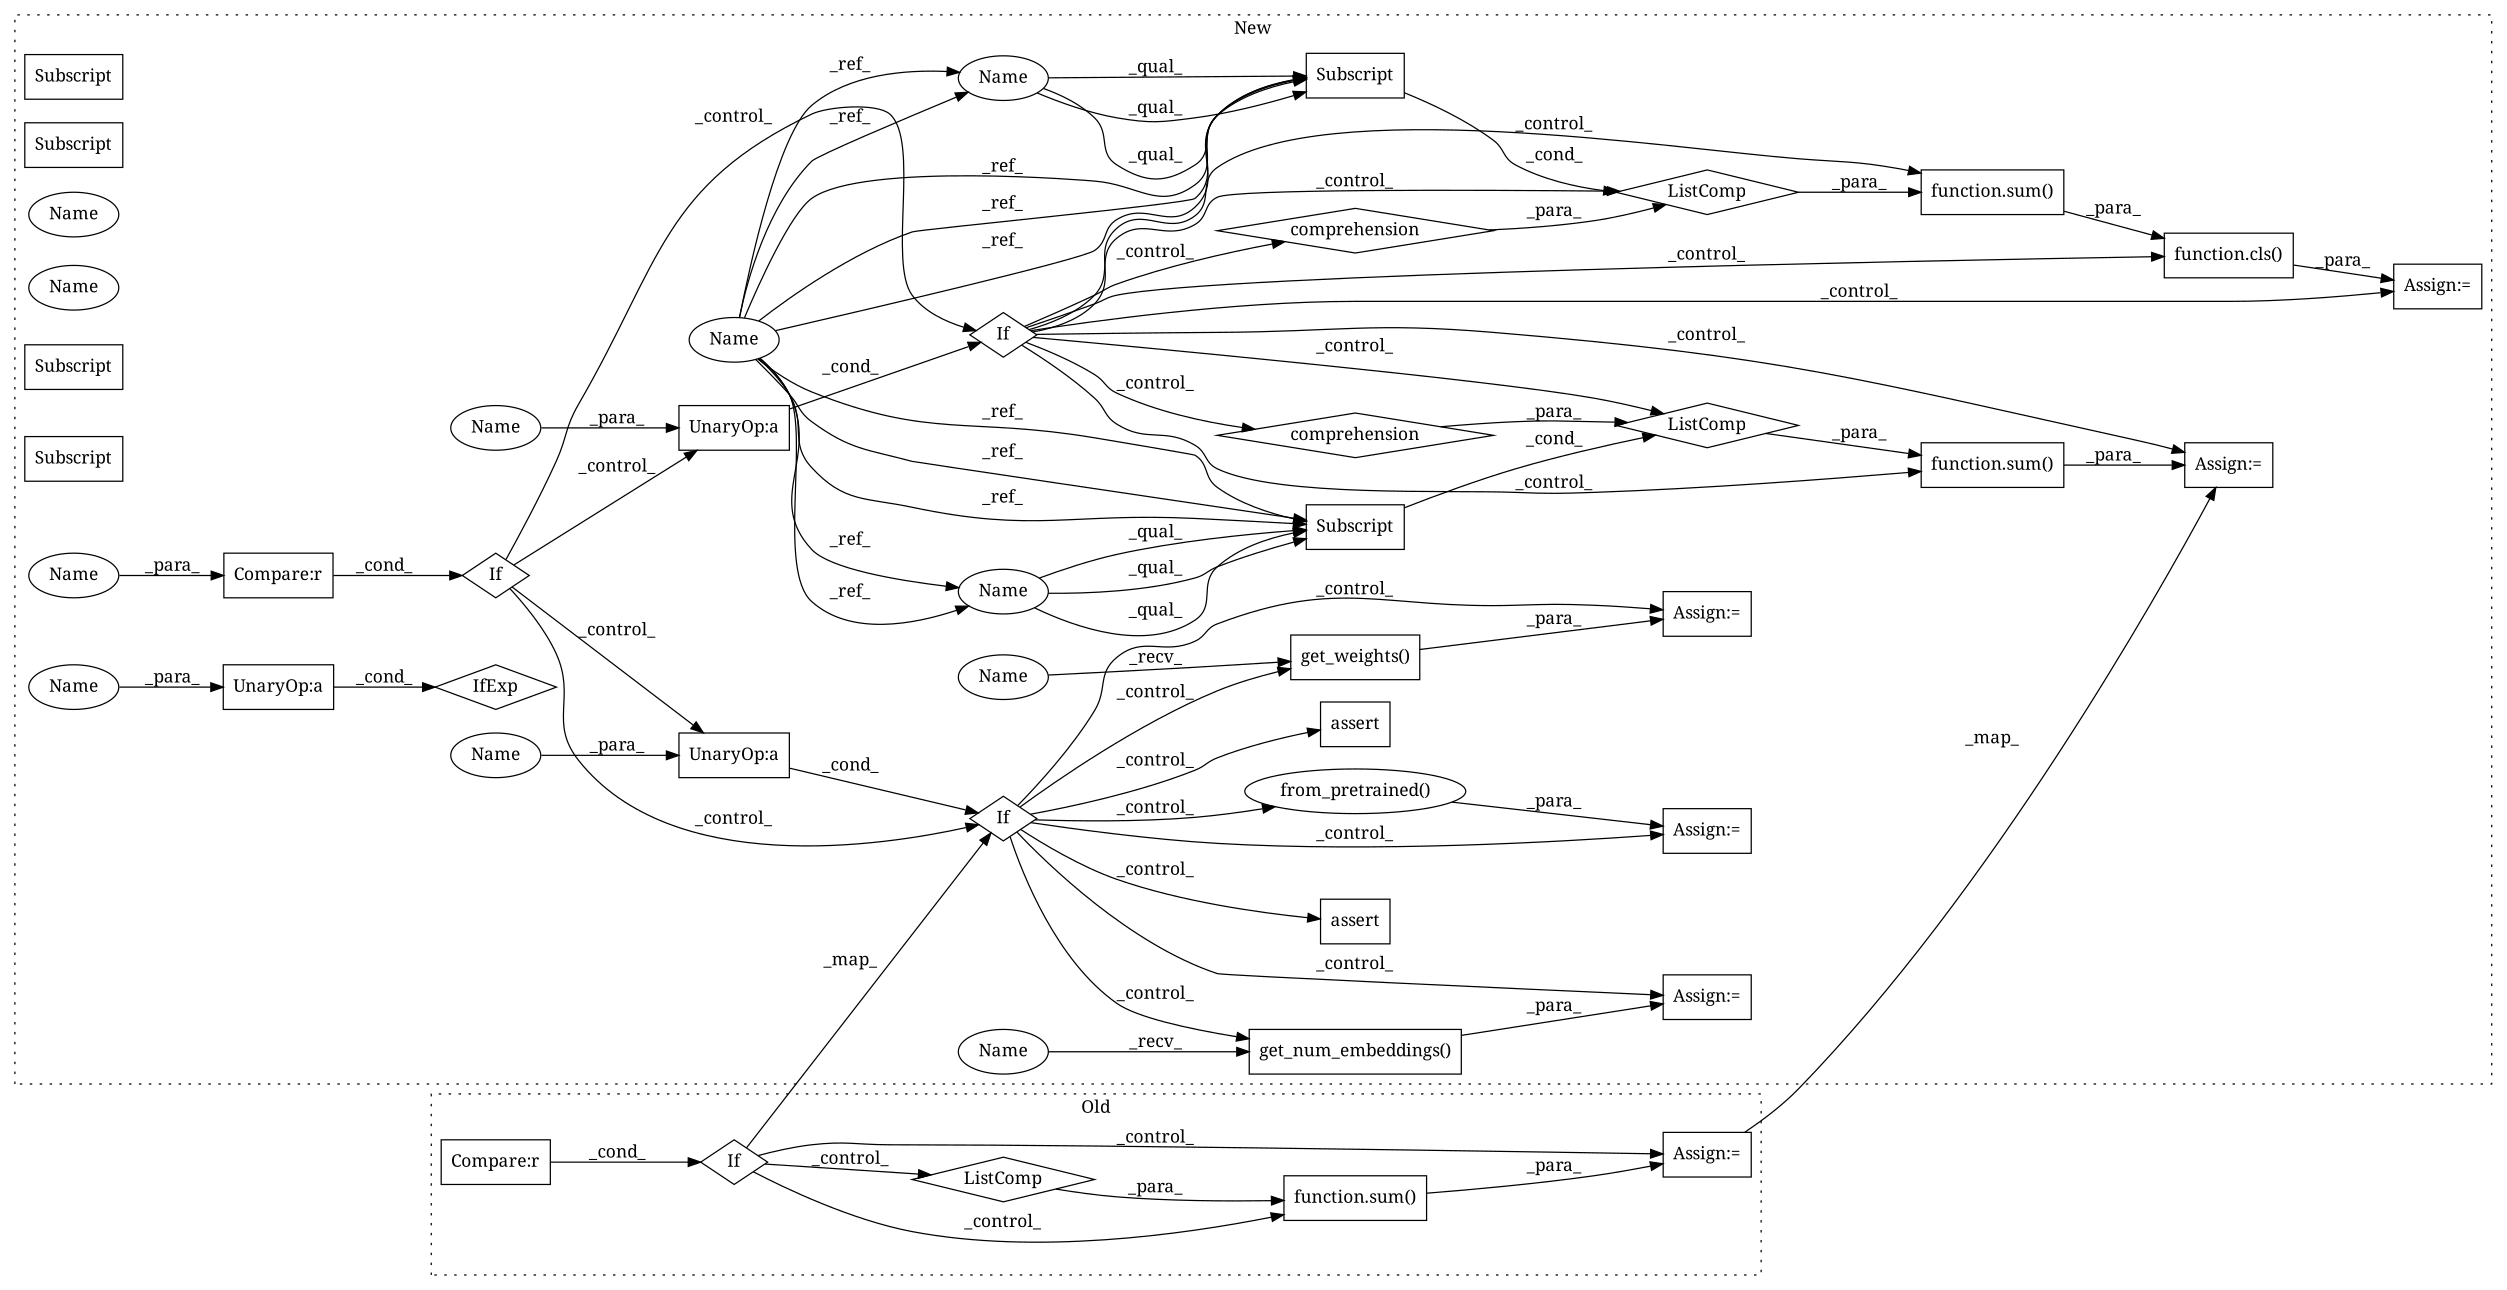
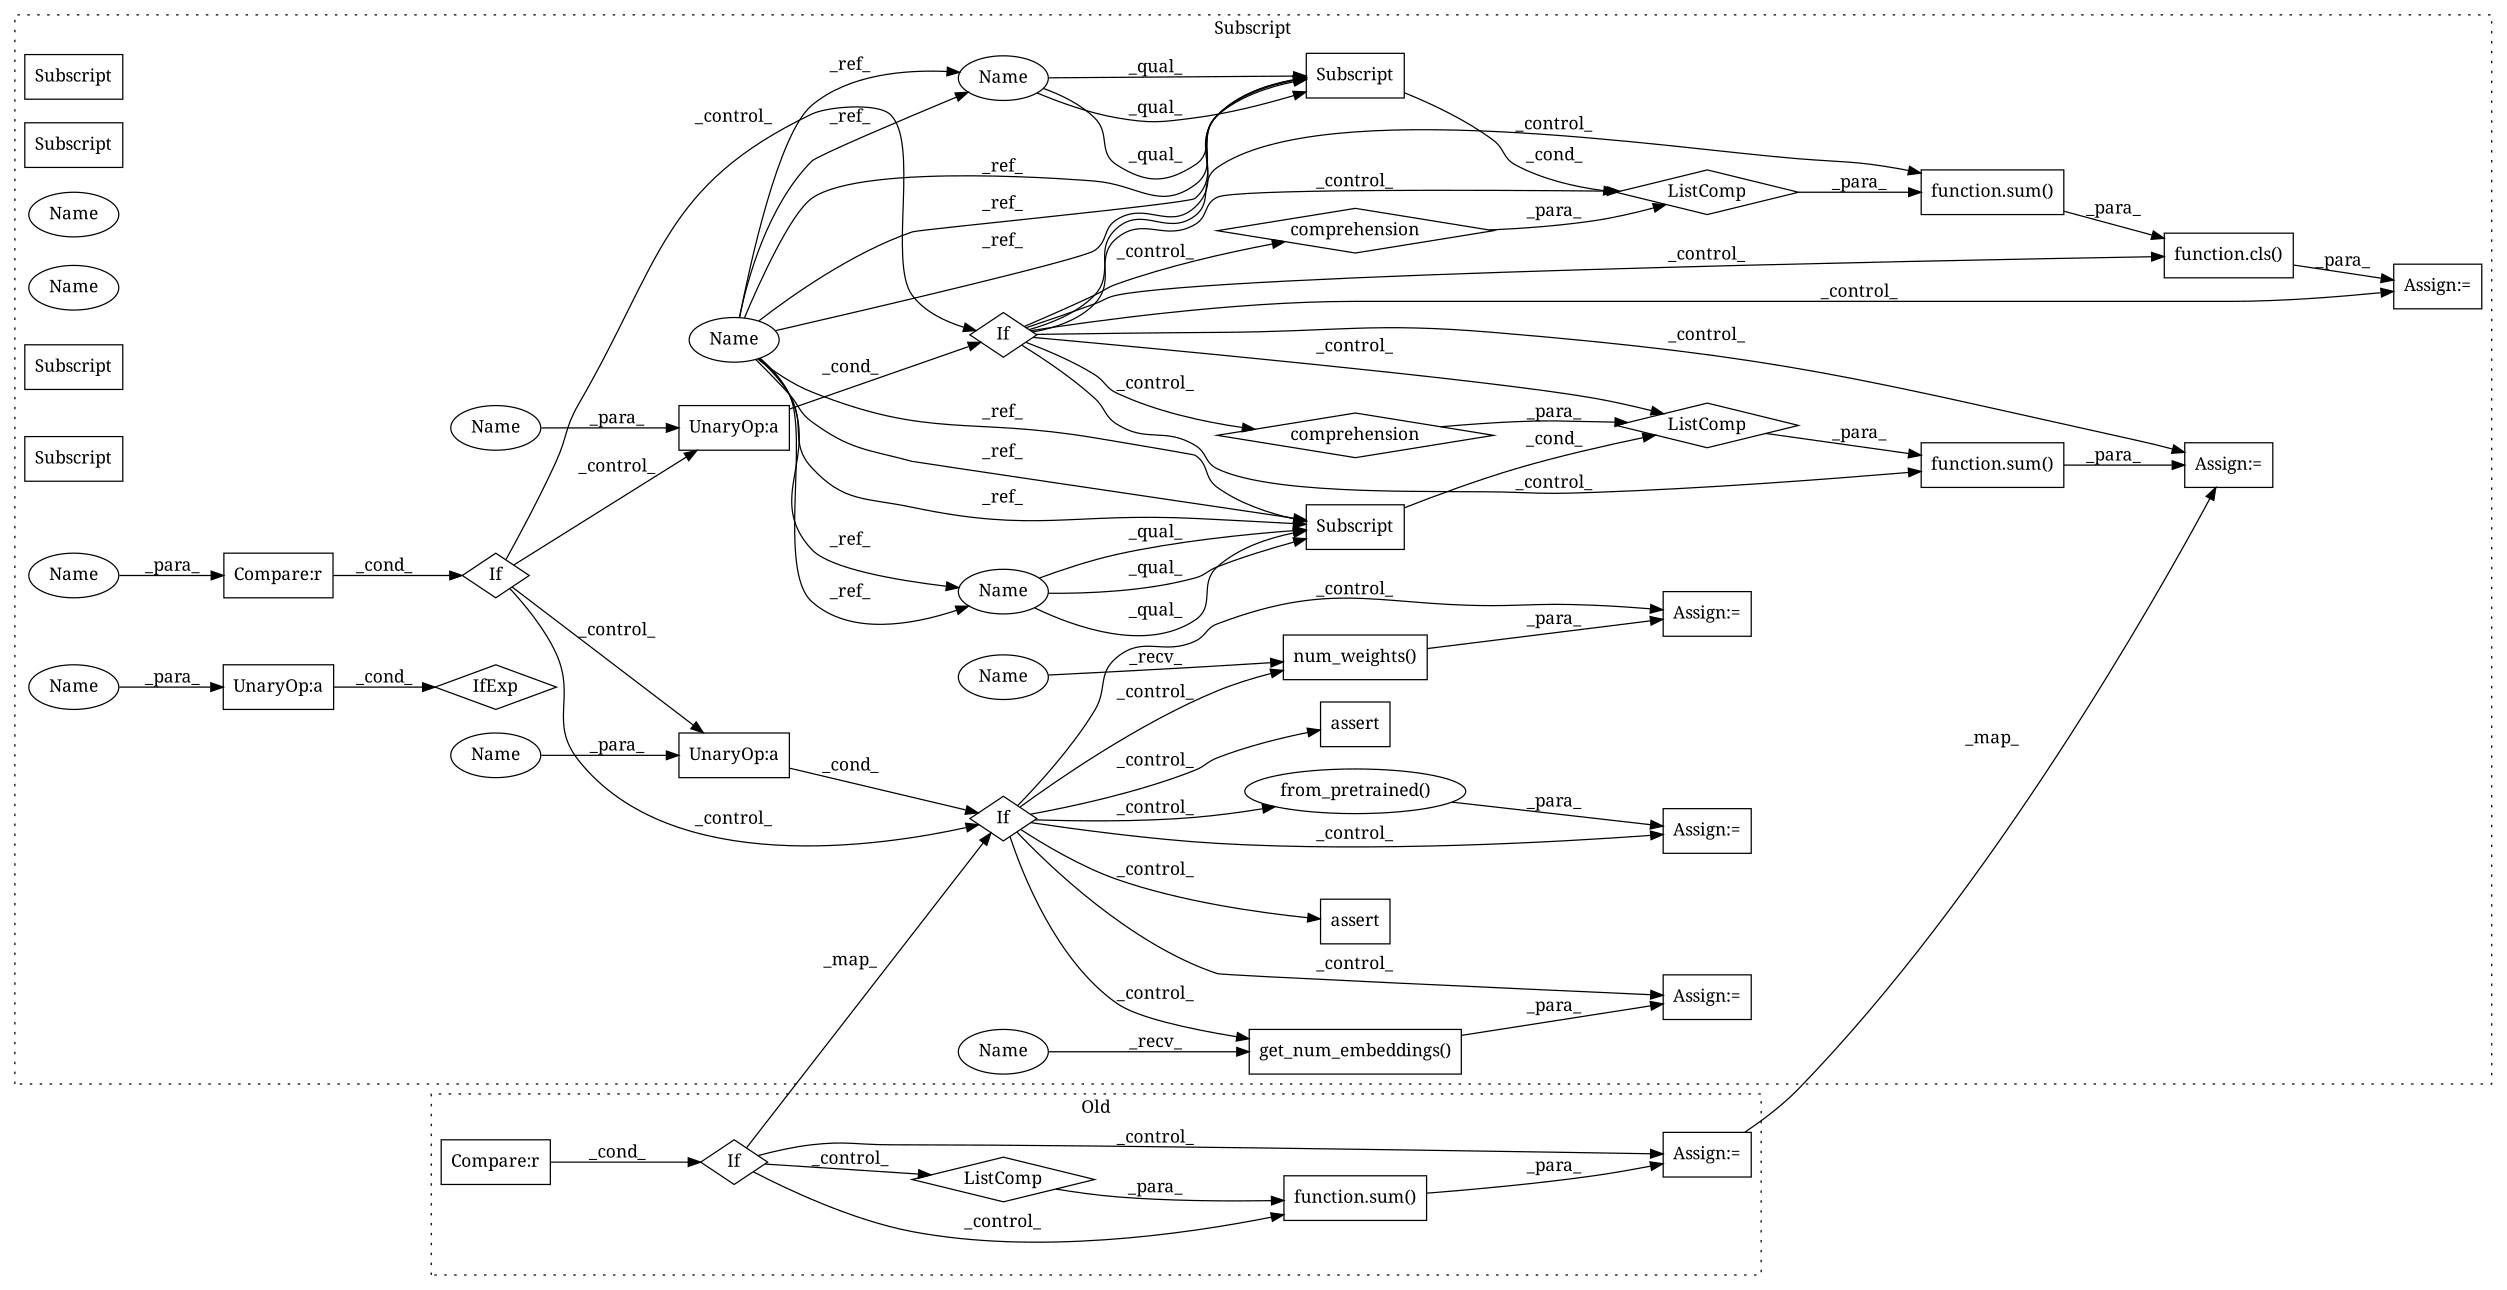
(1253, 29) -> (1253, 29)
(1355, 657) -> (1355, 657)
